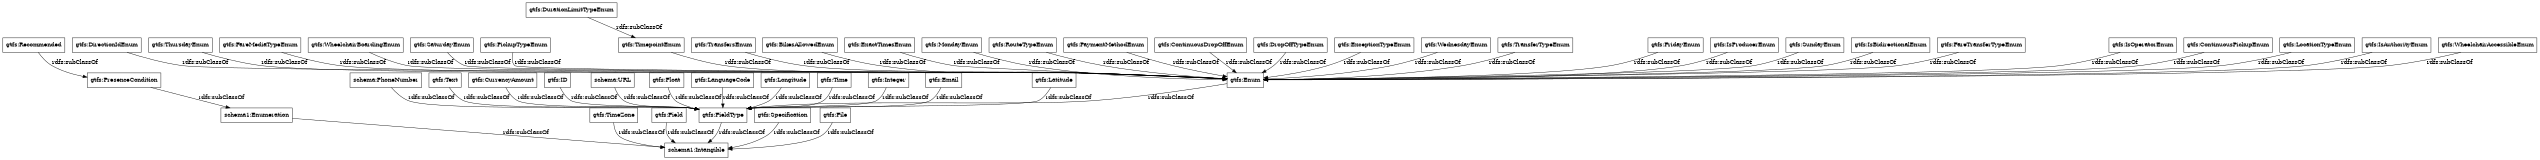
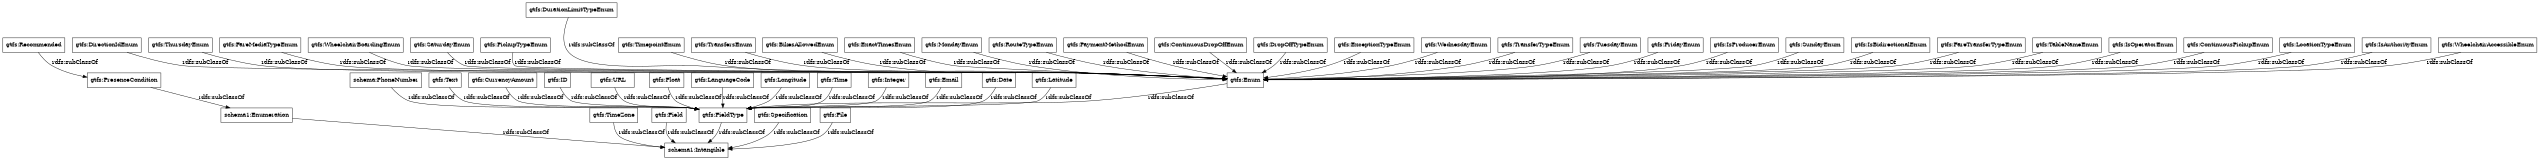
(610, 27) -> (703, 66)
none -> (1610, 45)
none -> (2067, 45)
(613, 80) -> (613, 80)
none -> (999, 80)
